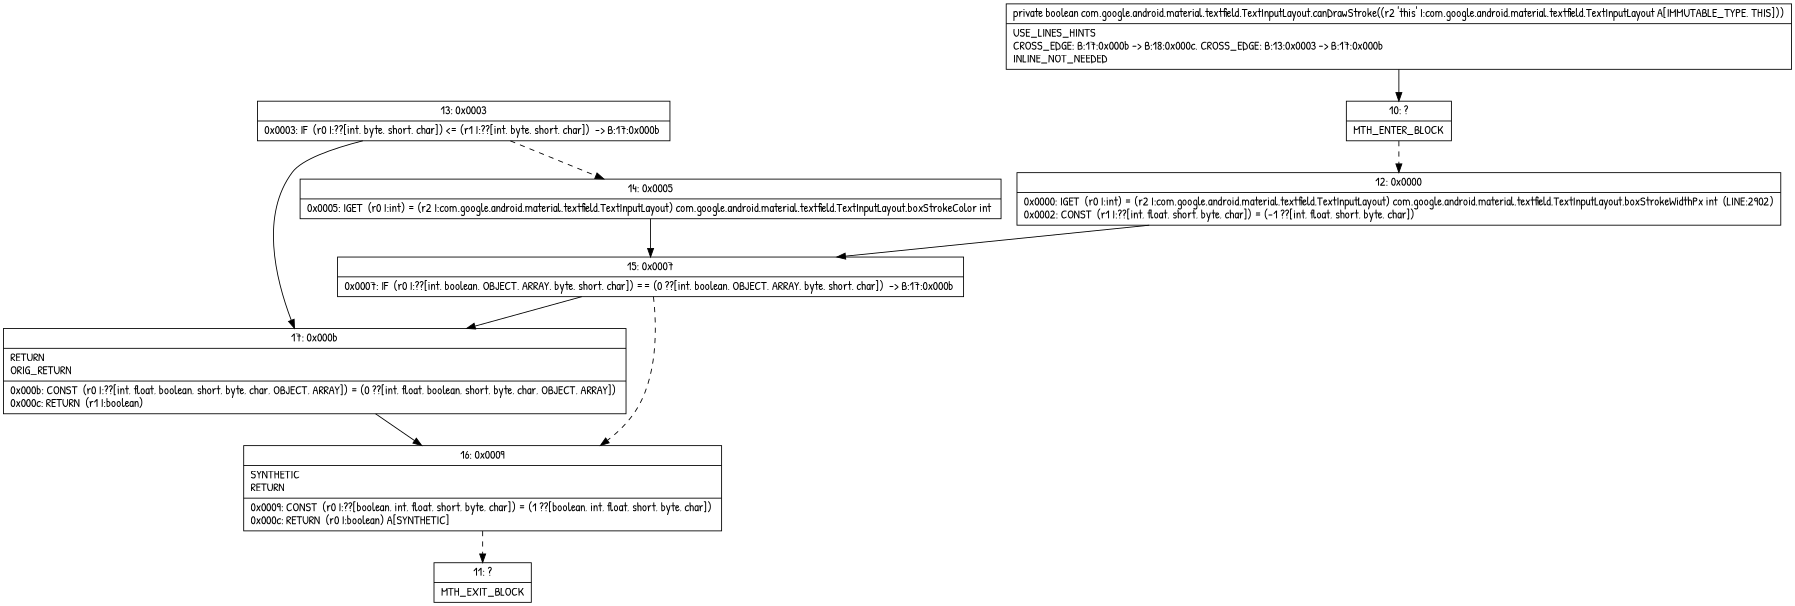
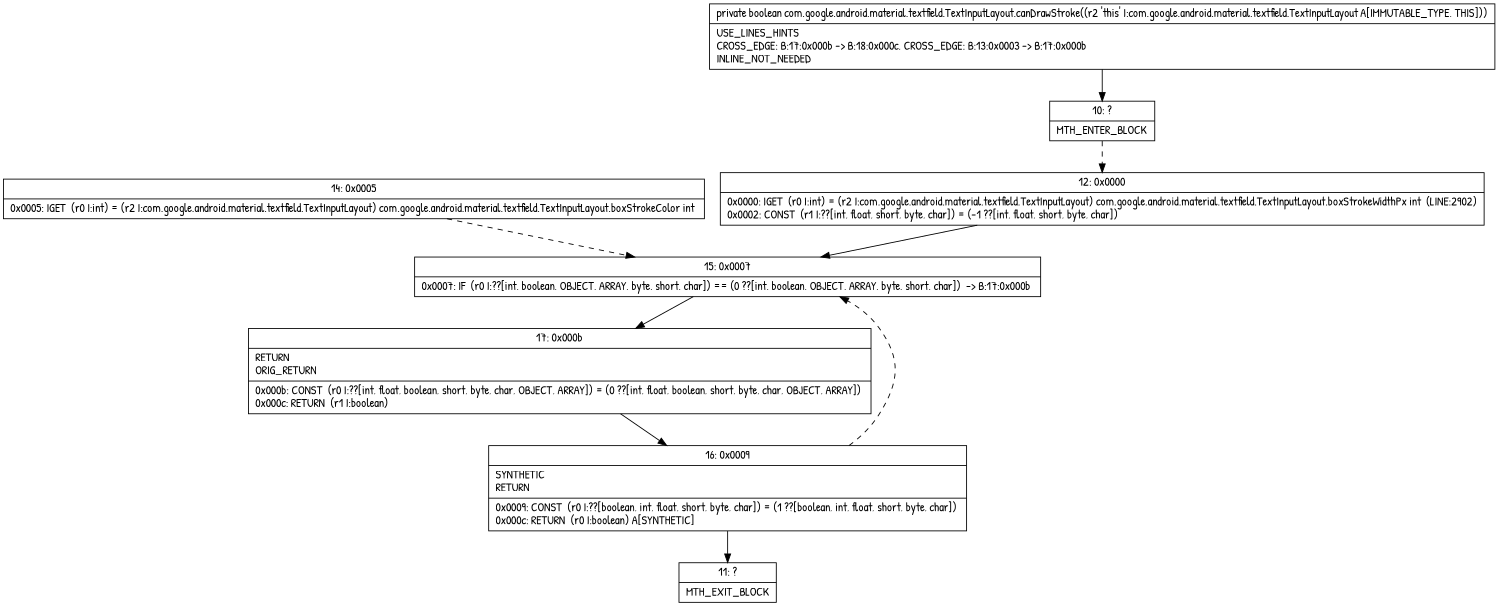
(464, 121) -> none
(651, 234) -> (537, 237)
(650, 375) -> (895, 372)
(483, 542) -> (728, 542)
